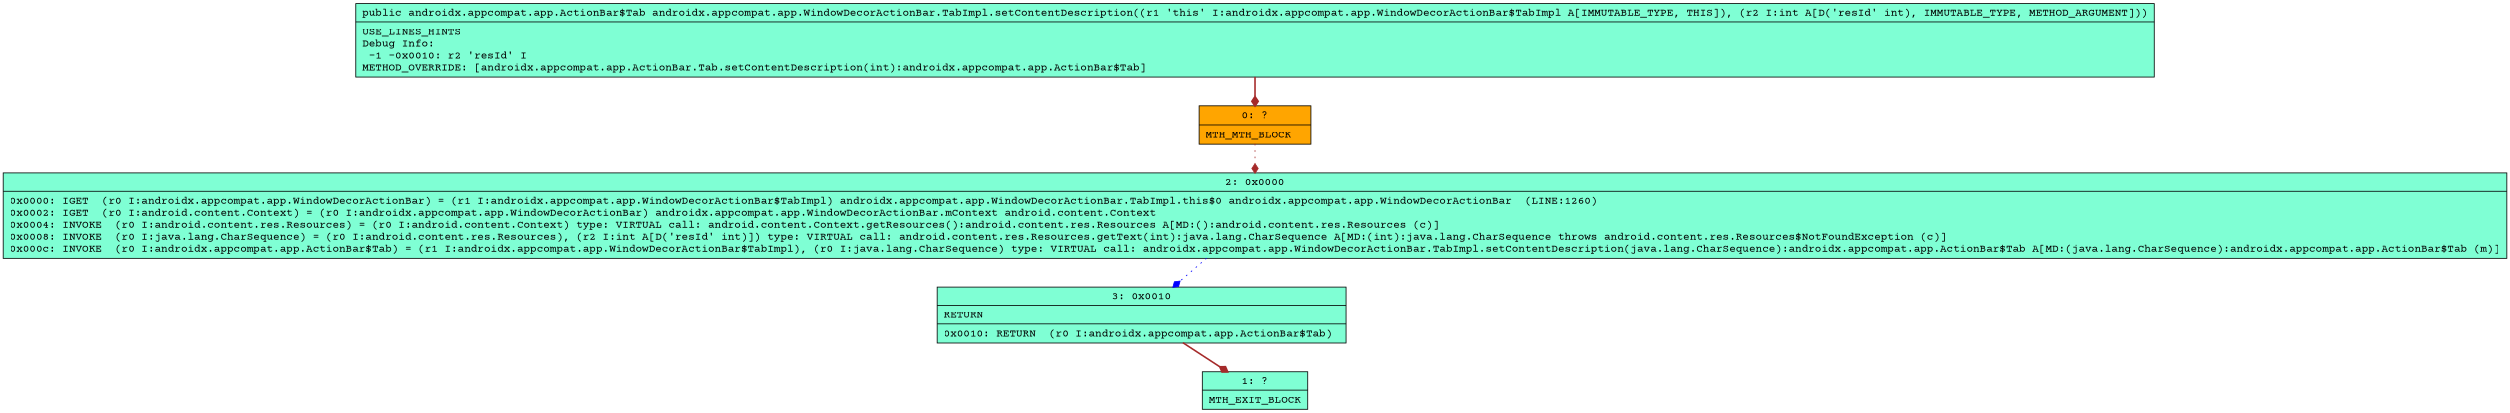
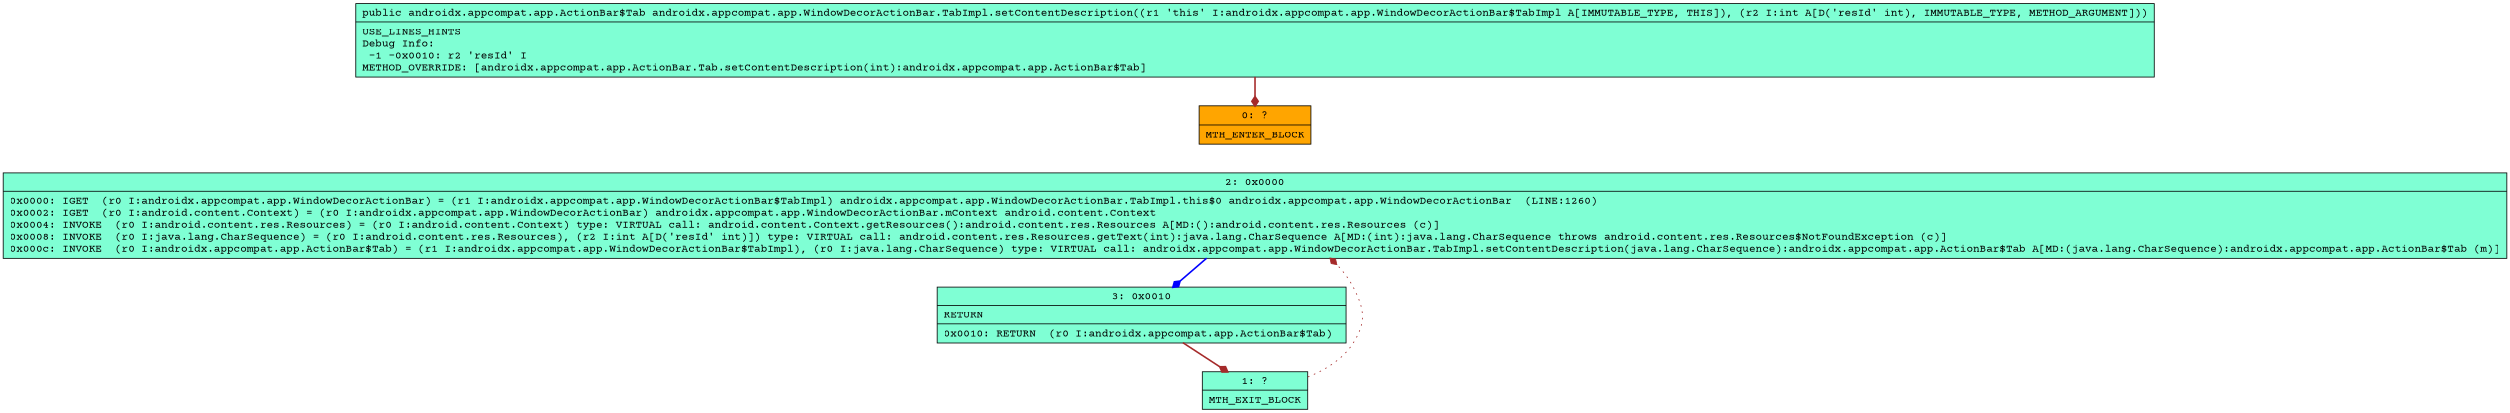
(1249, 134) -> (1255, 134)
(1255, 154) -> (1360, 330)
(1193, 270) -> (1193, 270)
